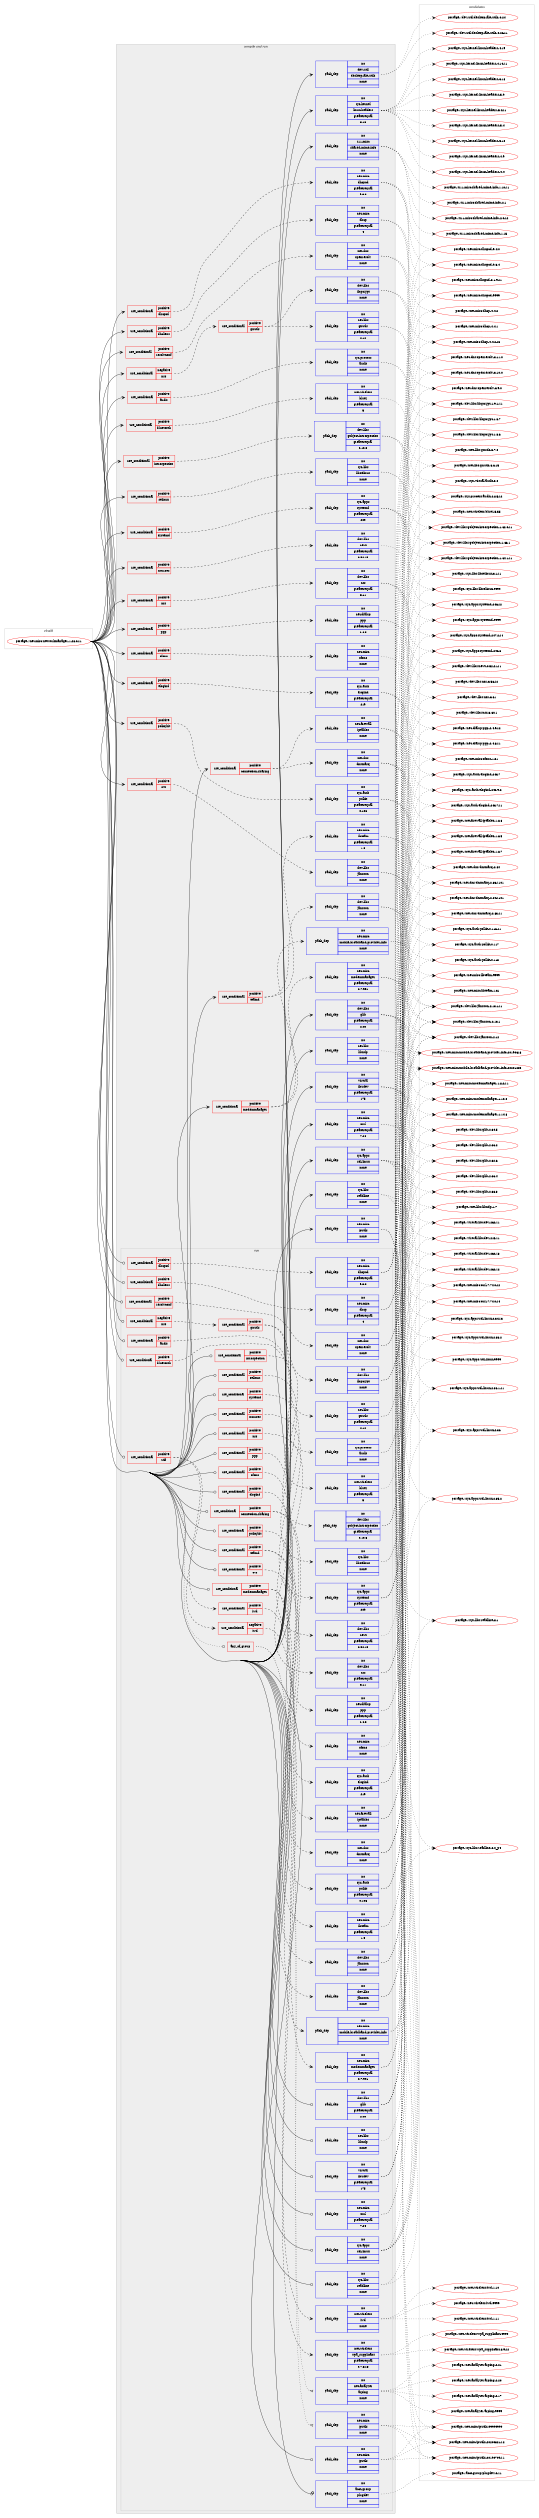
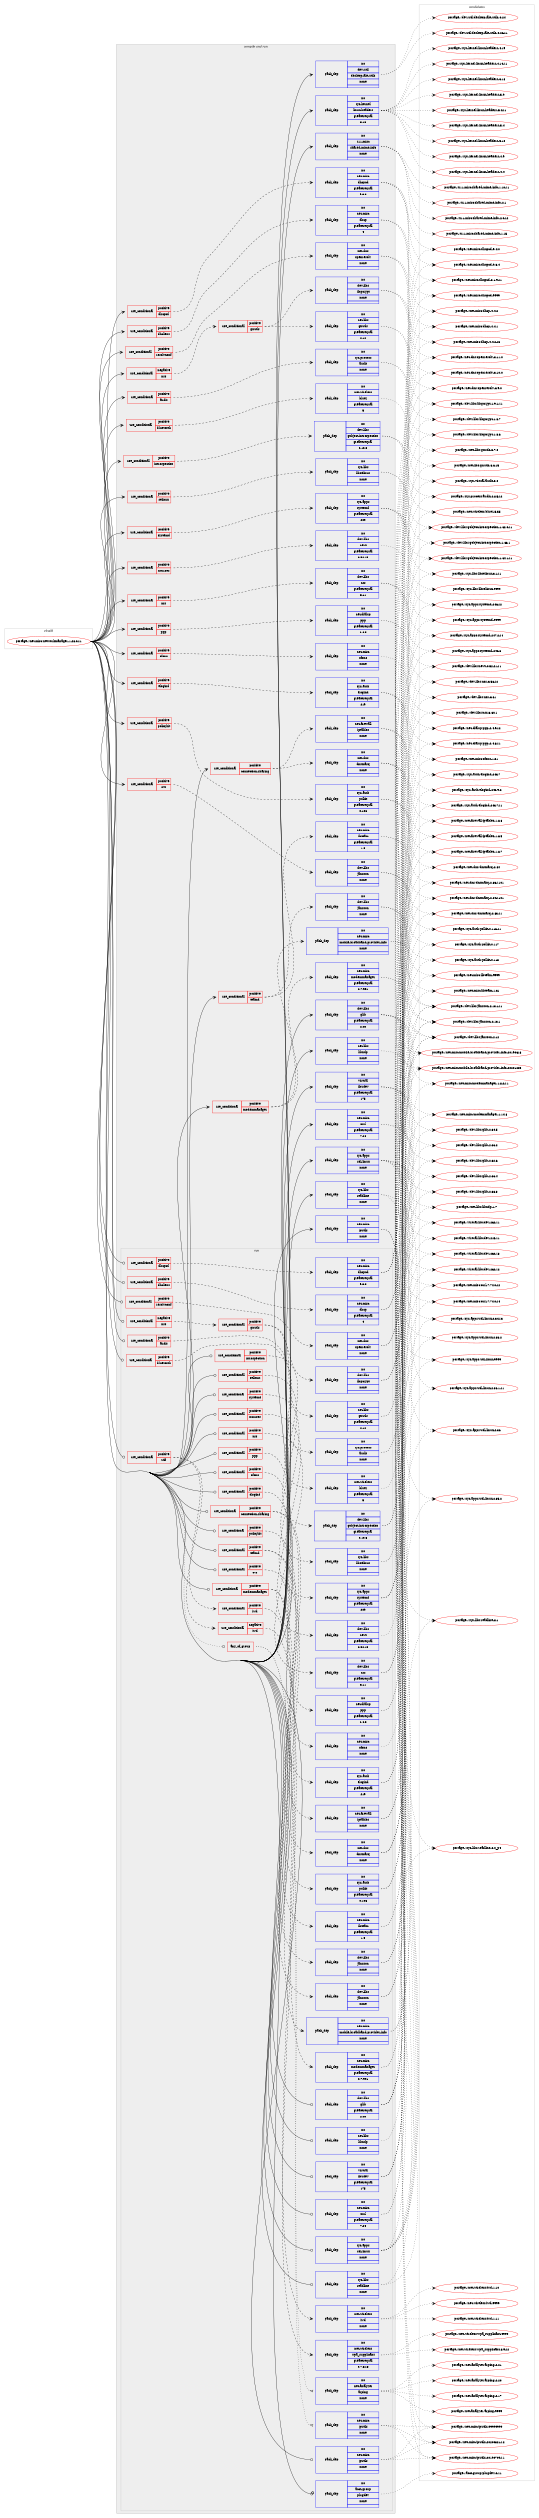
(477, 1099) -> none
